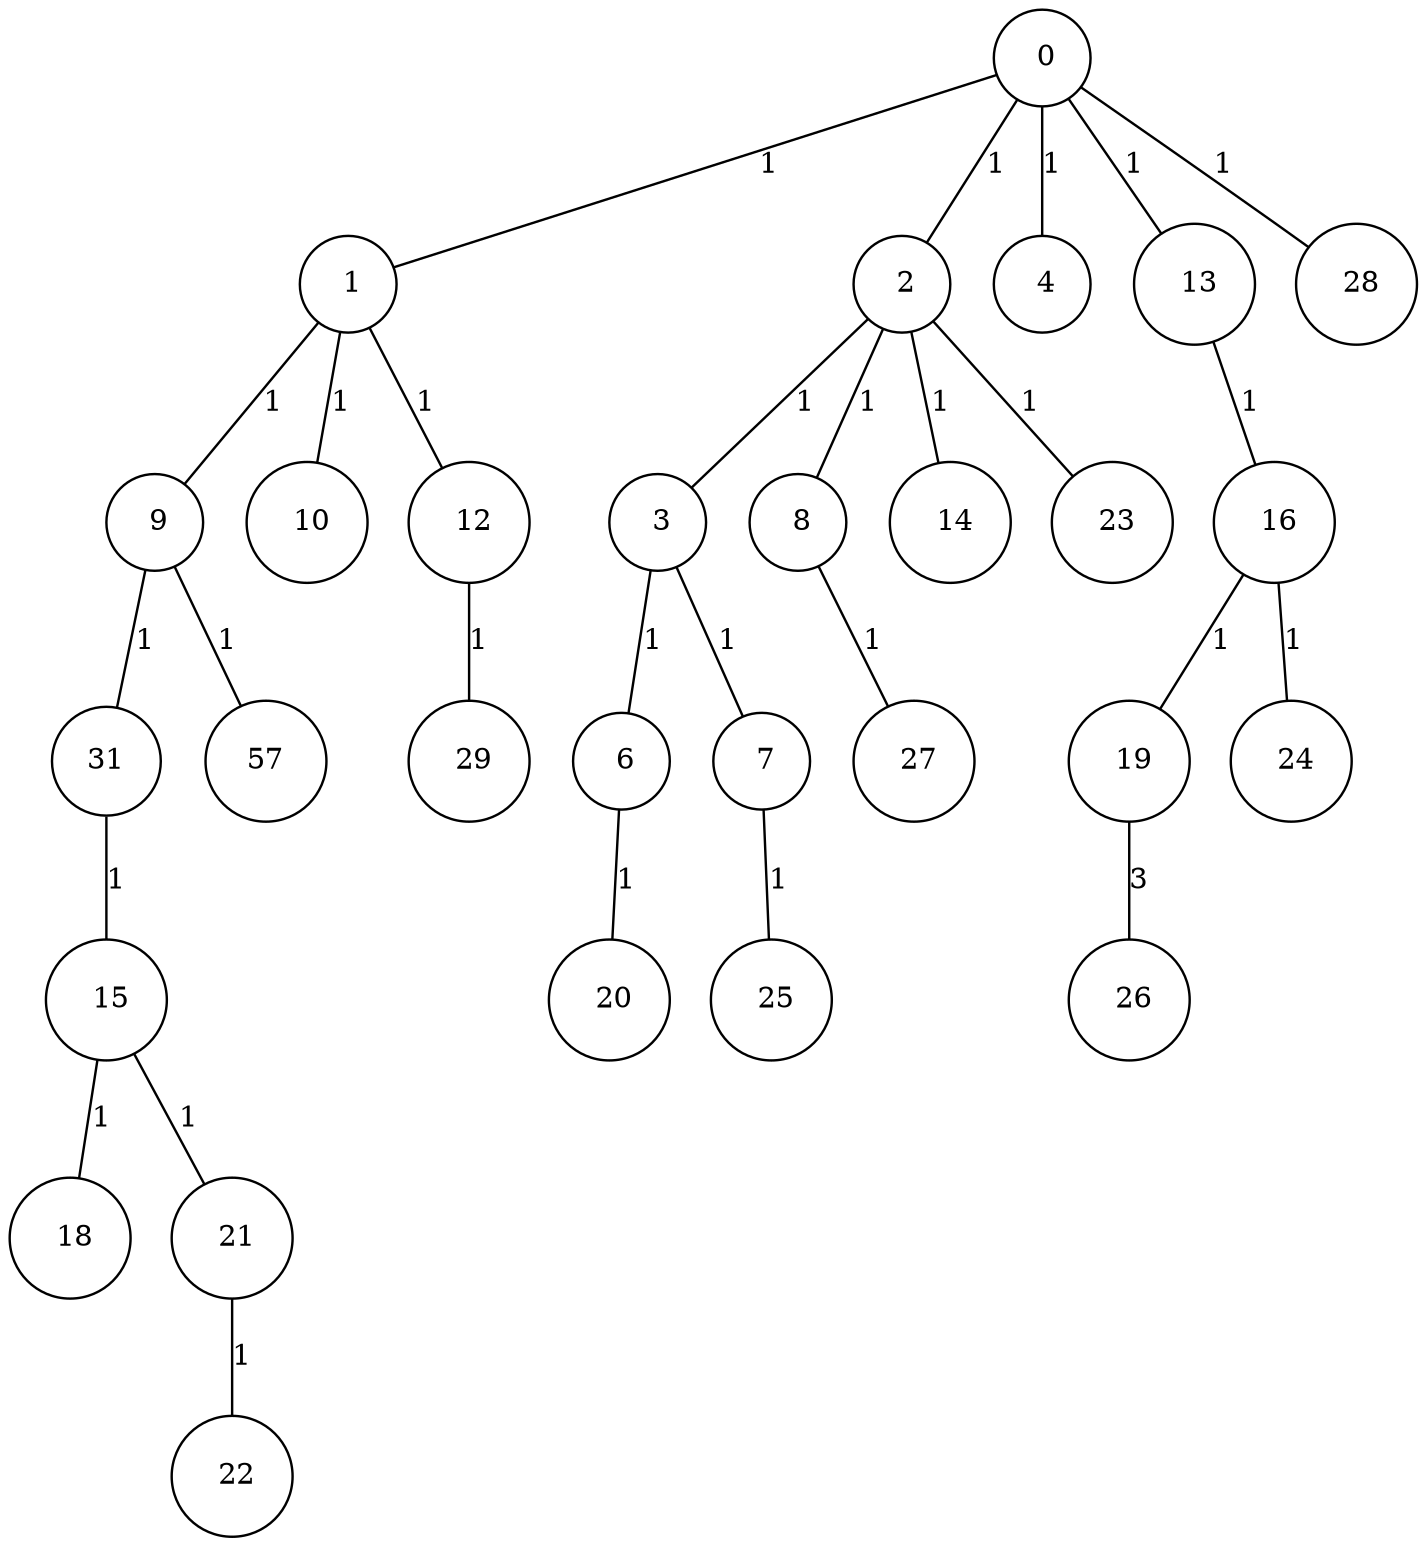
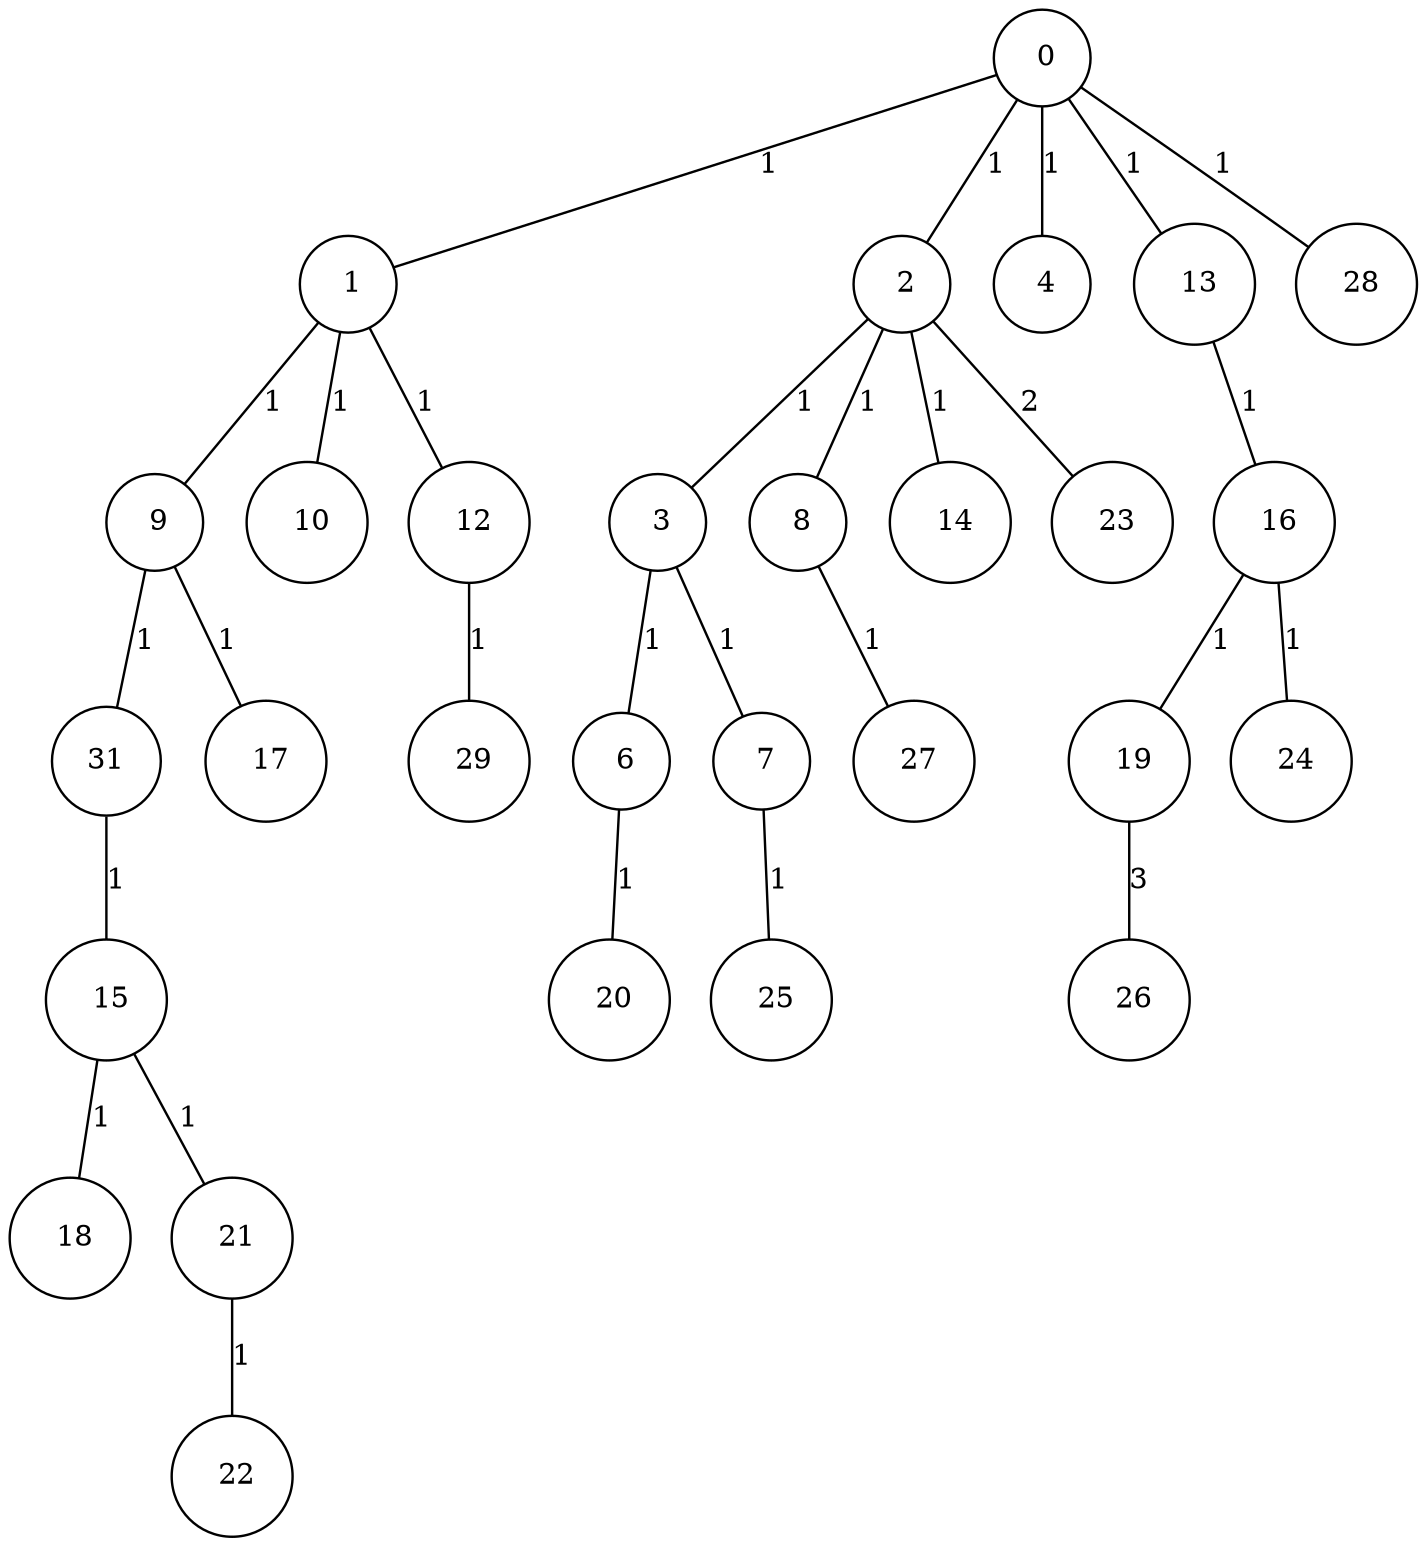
(1030, 403) -> (1030, 403)
(266, 761) -> (266, 761)
